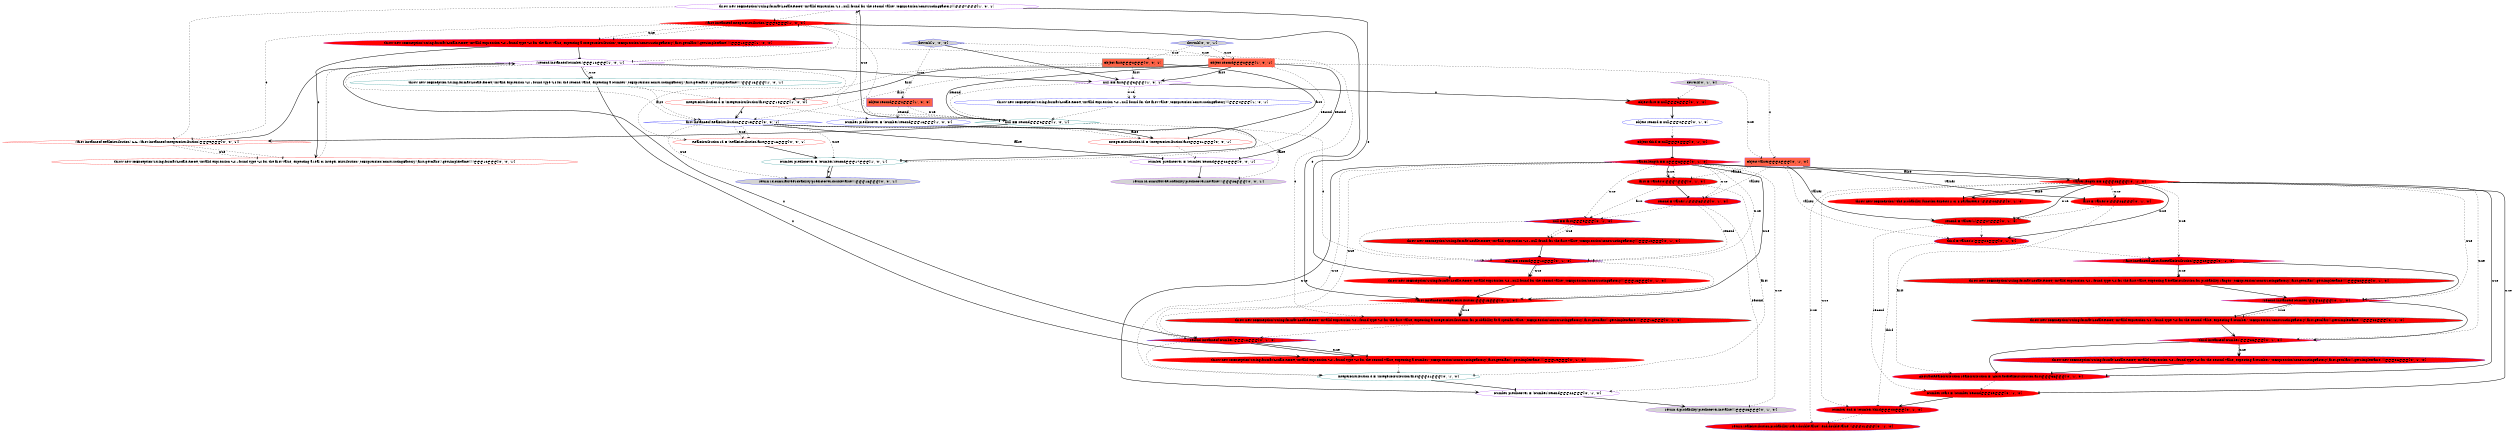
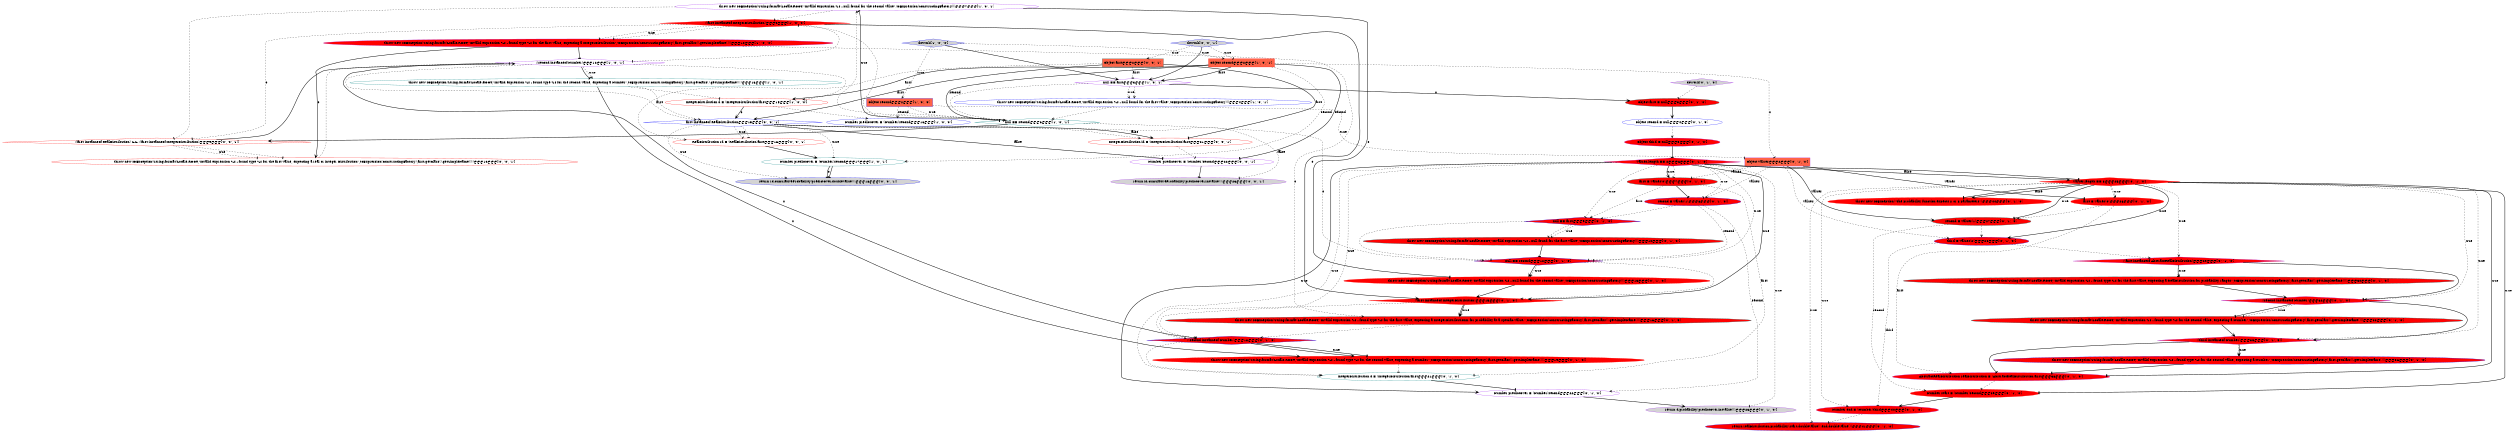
(864, 72) -> (1181, 69)
(928, 84) -> (928, 84)
(1747, 116) -> (1340, 123)
(1220, 150) -> none
